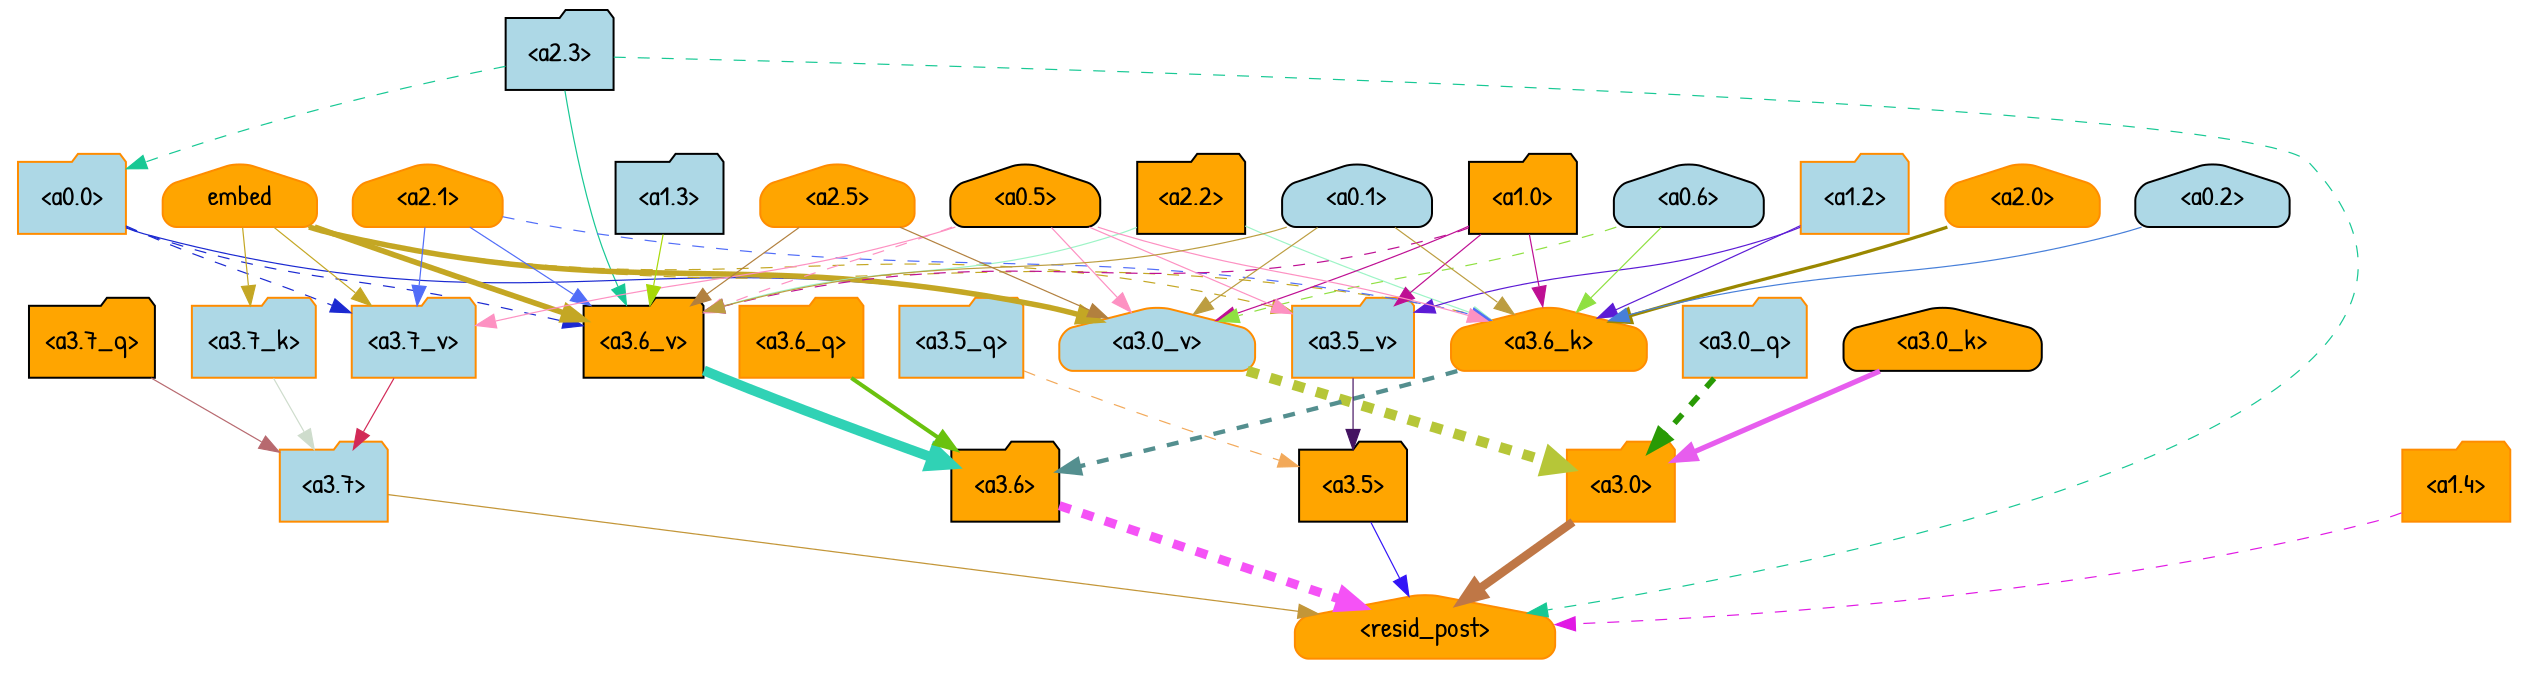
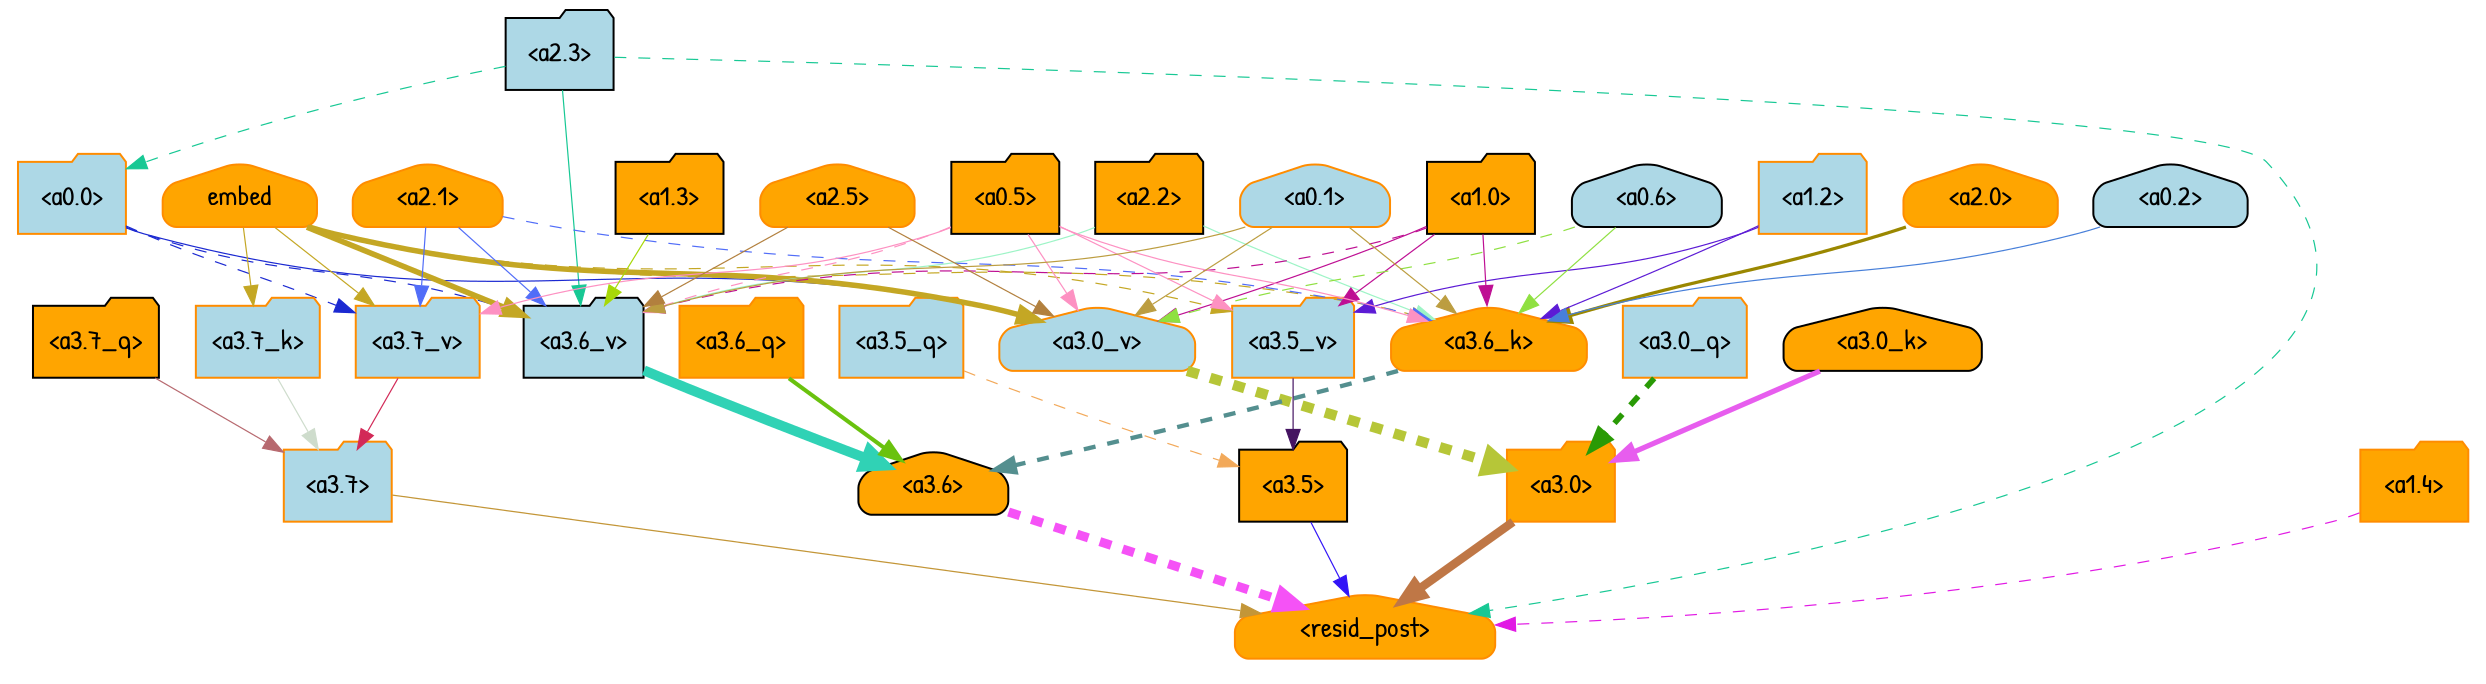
(670, 198) -> (670, 198)
(1025, 198) -> (1005, 198)
(1357, 198) -> (1315, 198)
(644, 342) -> (584, 342)
(1005, 486) -> (933, 486)
